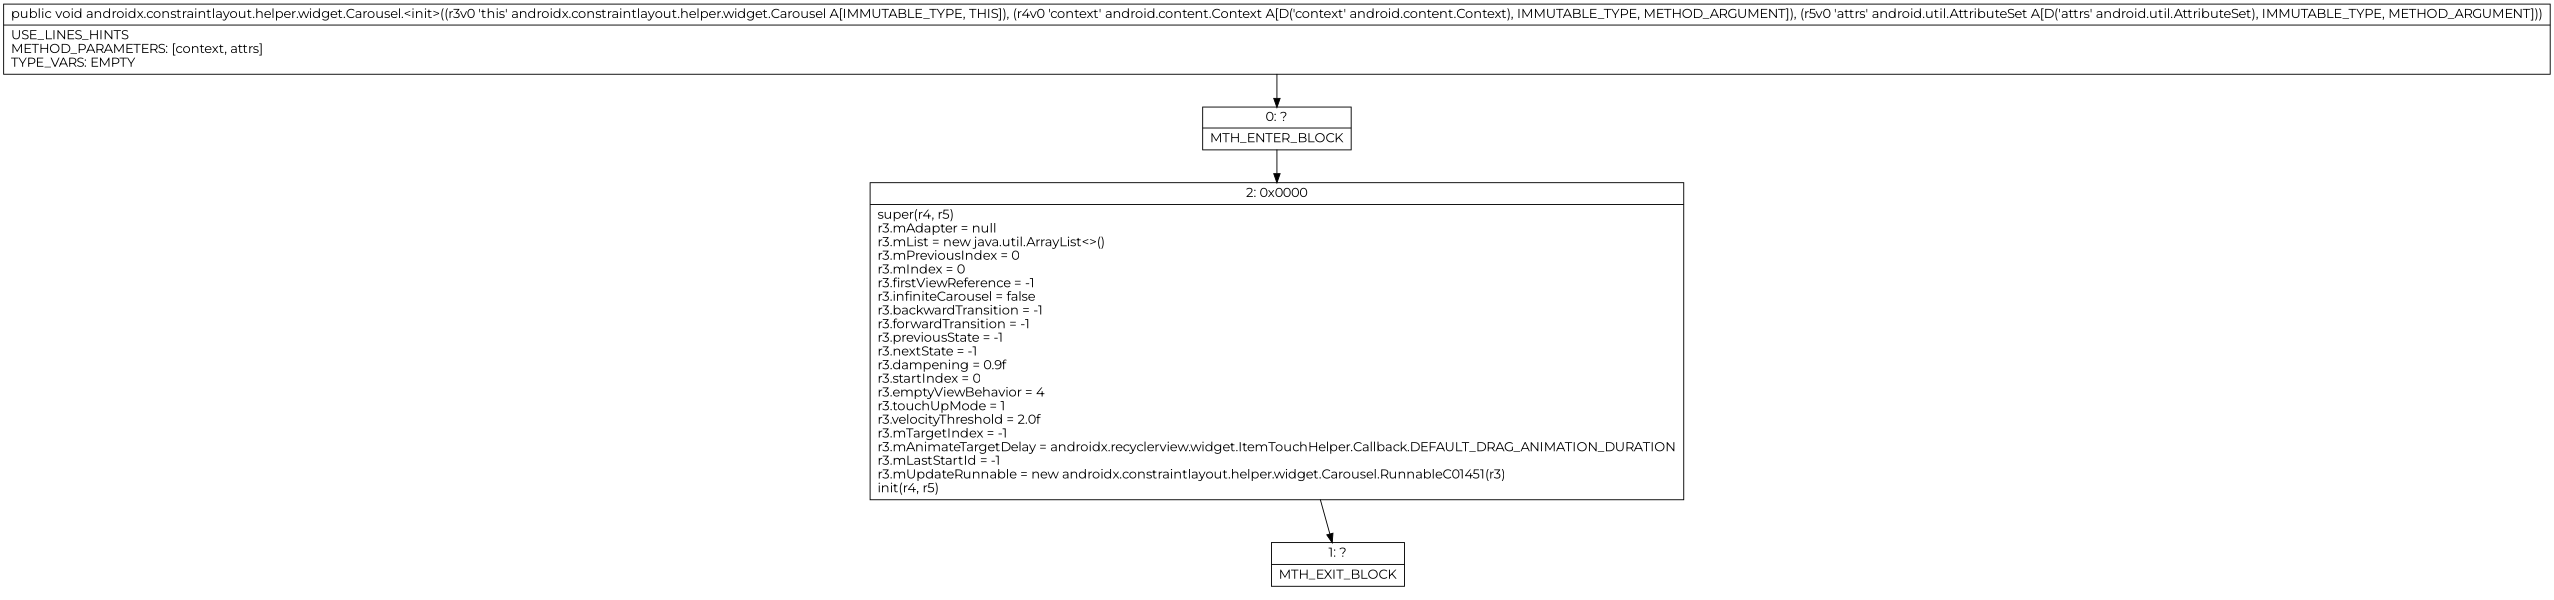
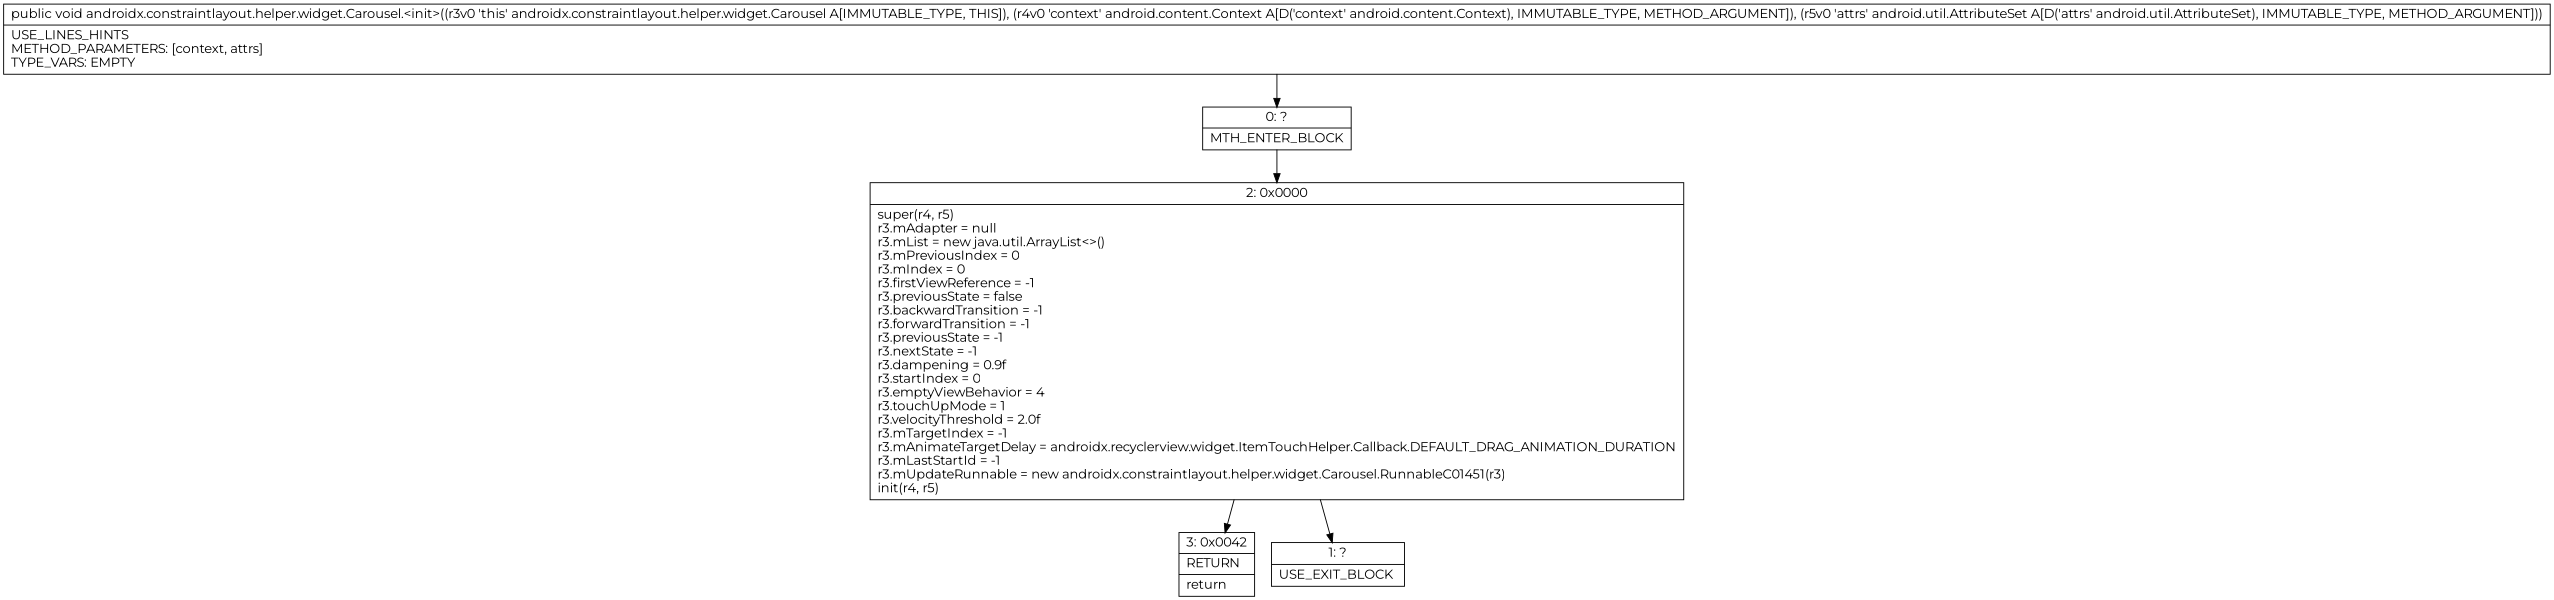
(957, 297) -> (950, 297)
none -> (1217, 564)
(1338, 575) -> (1336, 575)
